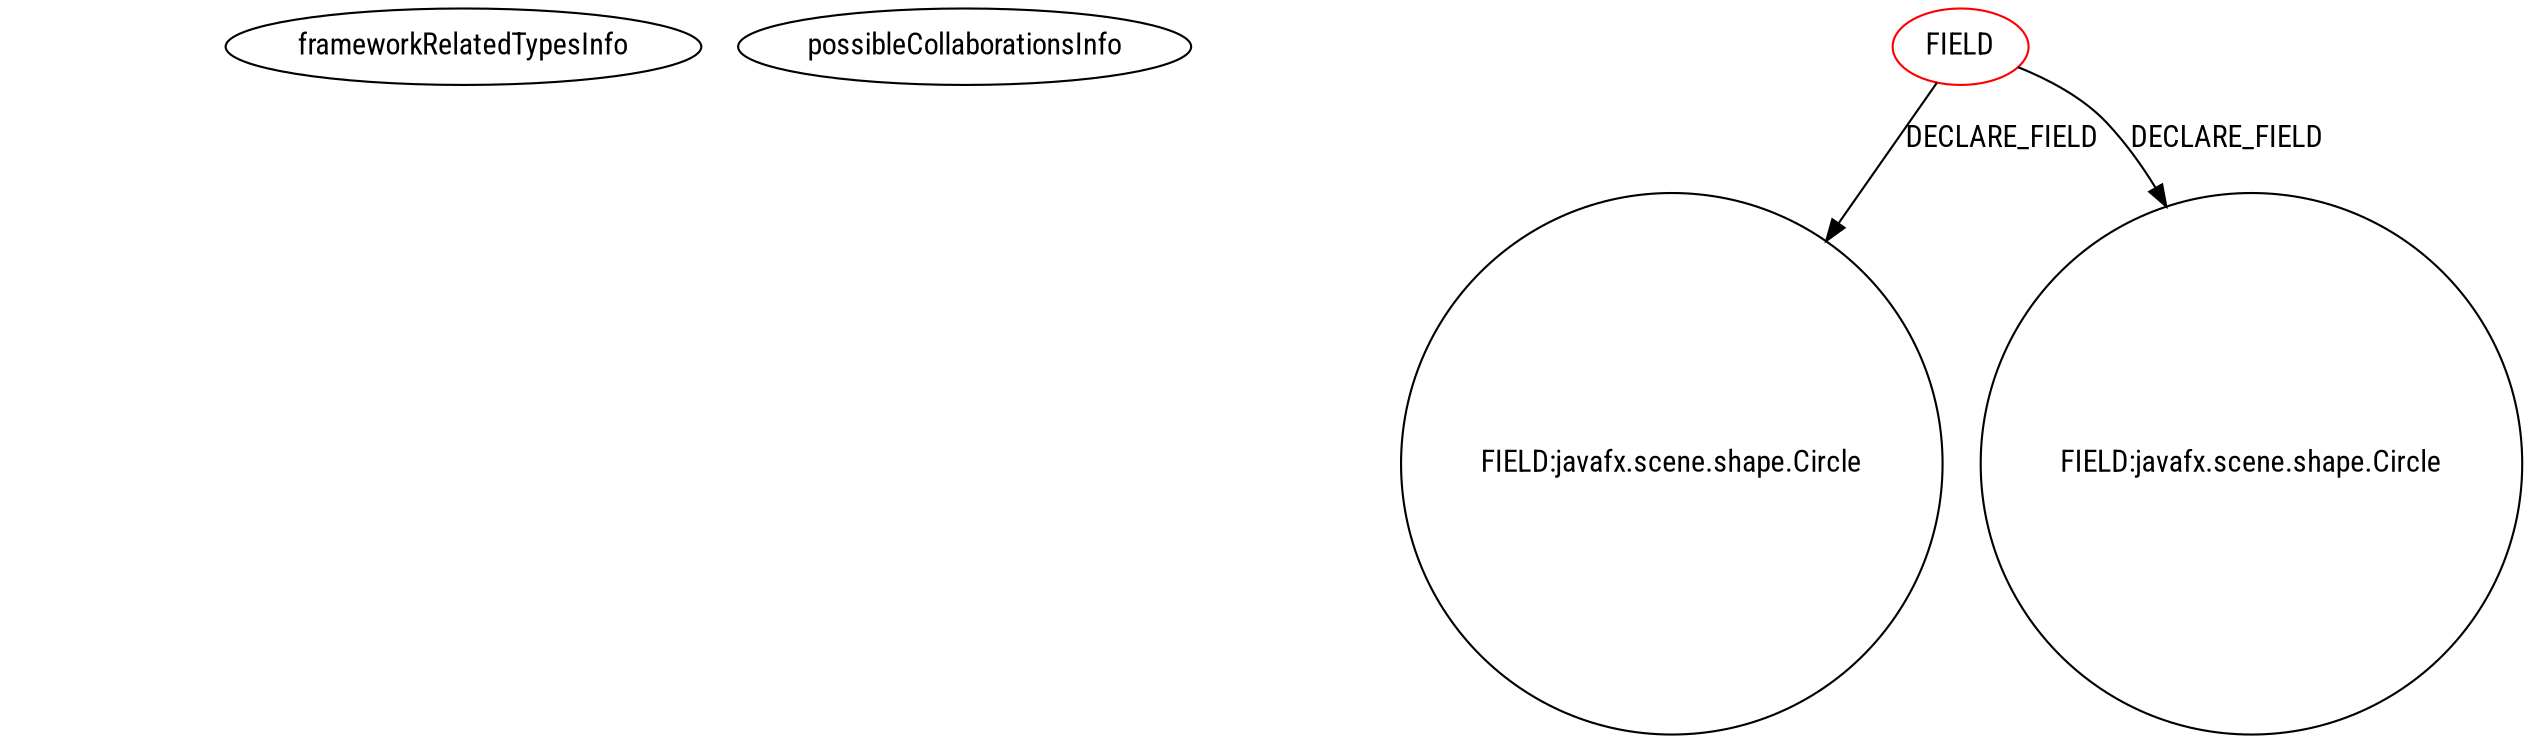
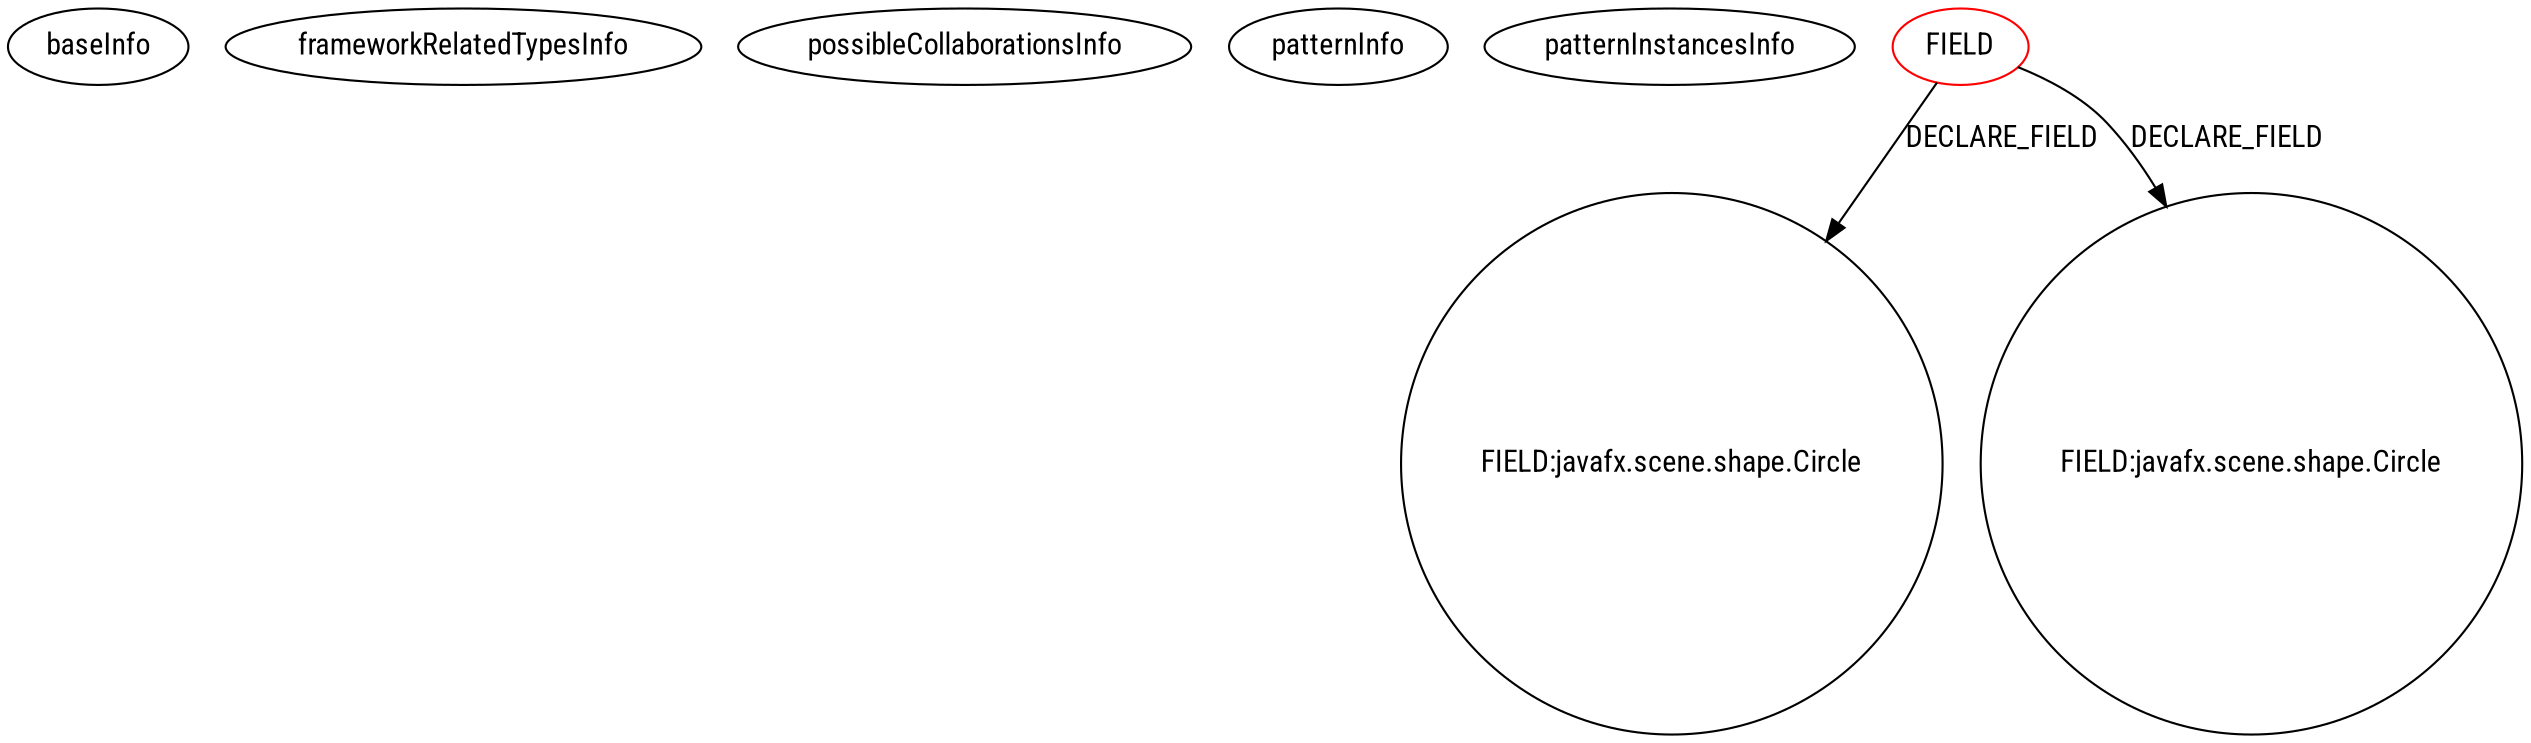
none -> (98, 47)
none -> (1338, 47)
none -> (1670, 47)
